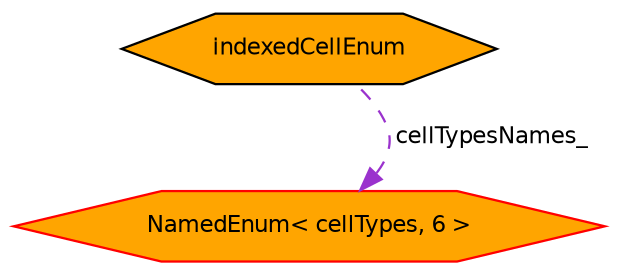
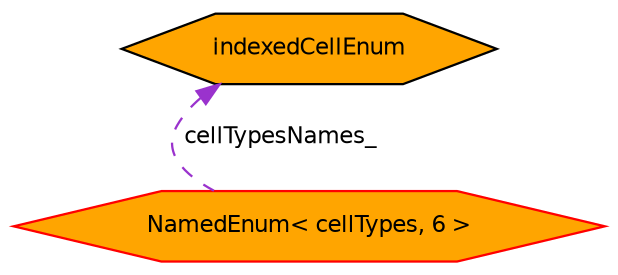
(387, 125) -> (173, 149)
